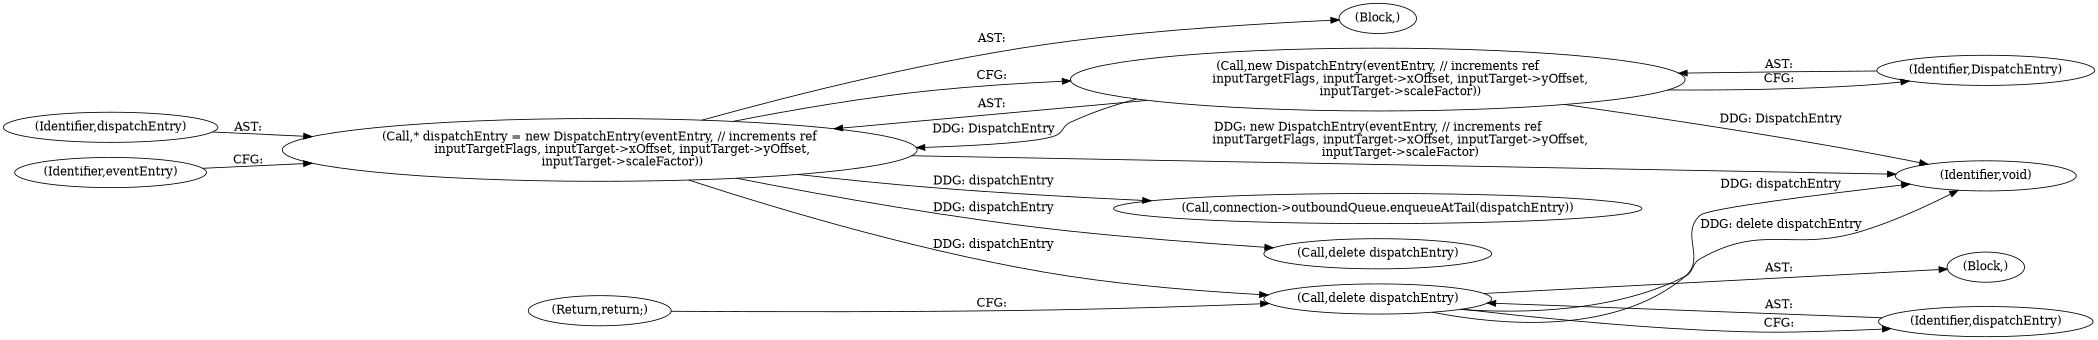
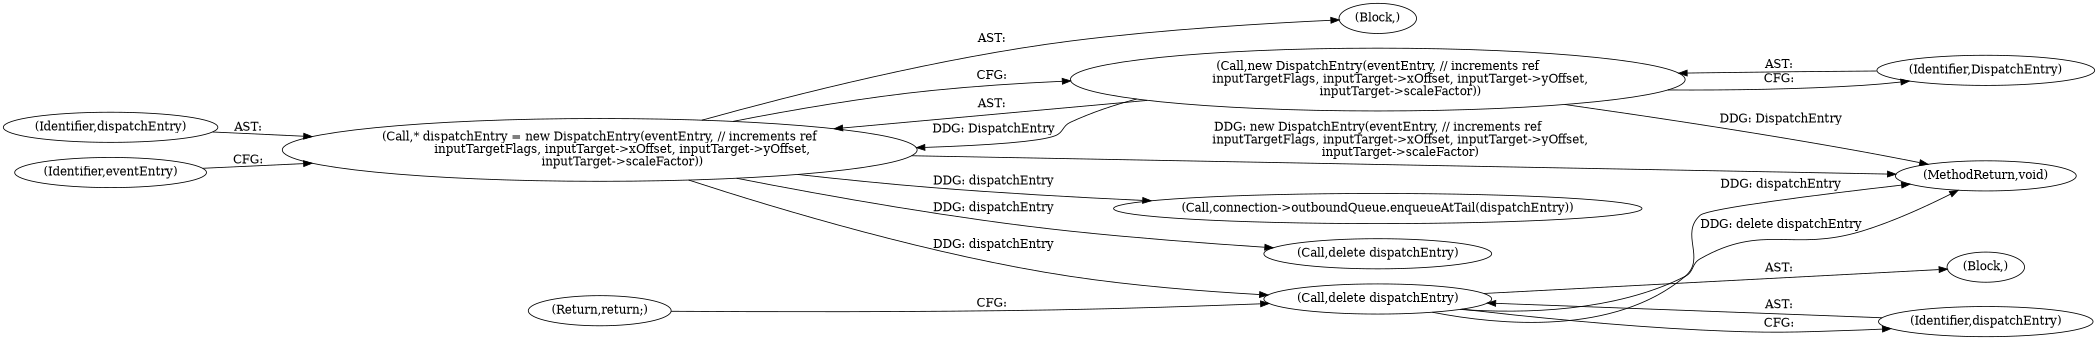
(1986, 176) -> (1986, 176)
